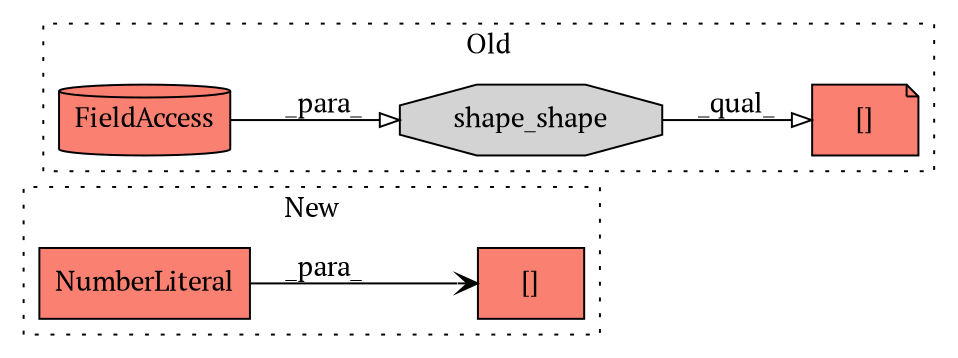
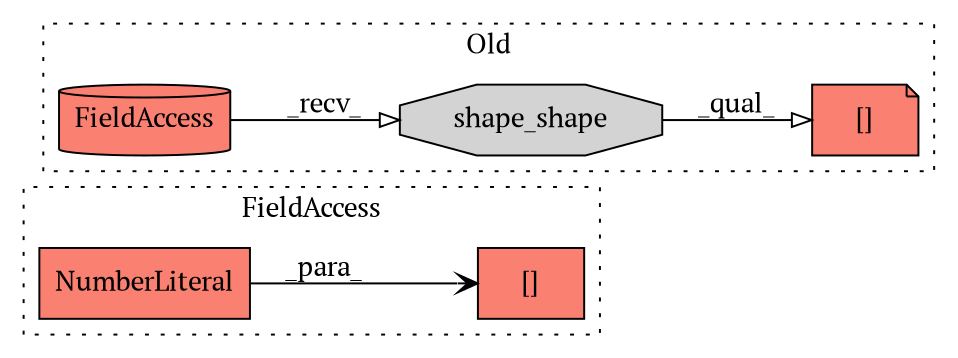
(325, 105) -> (325, 105)
(312, 210) -> (312, 210)
